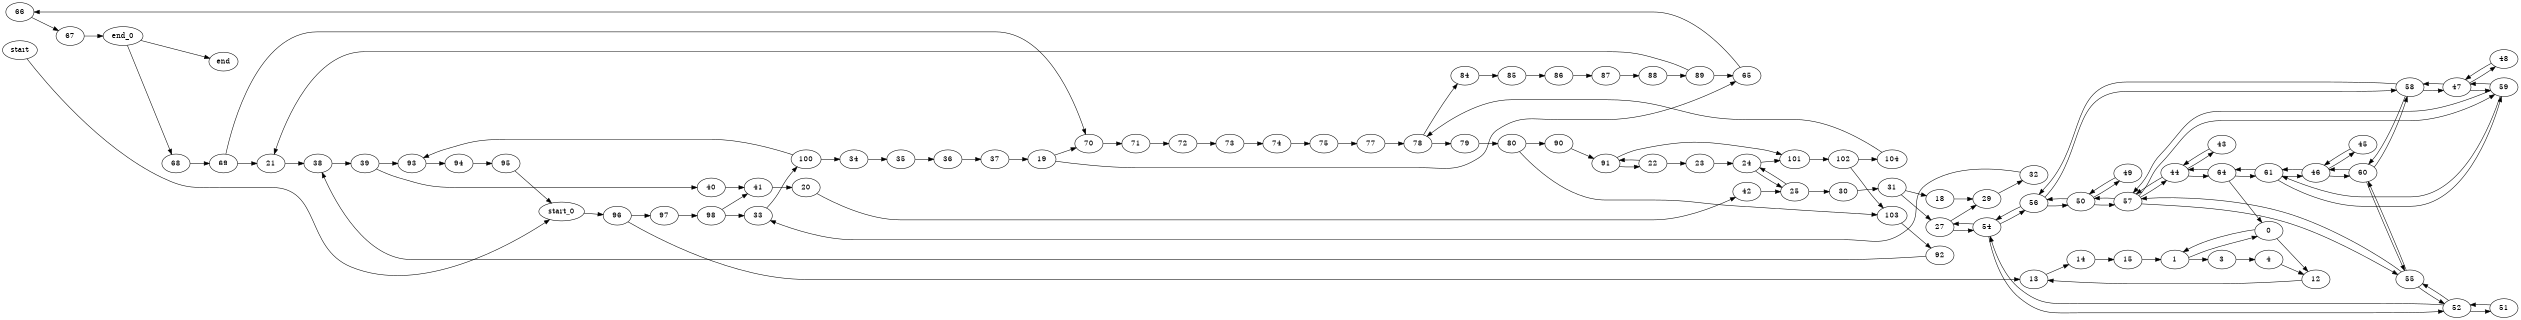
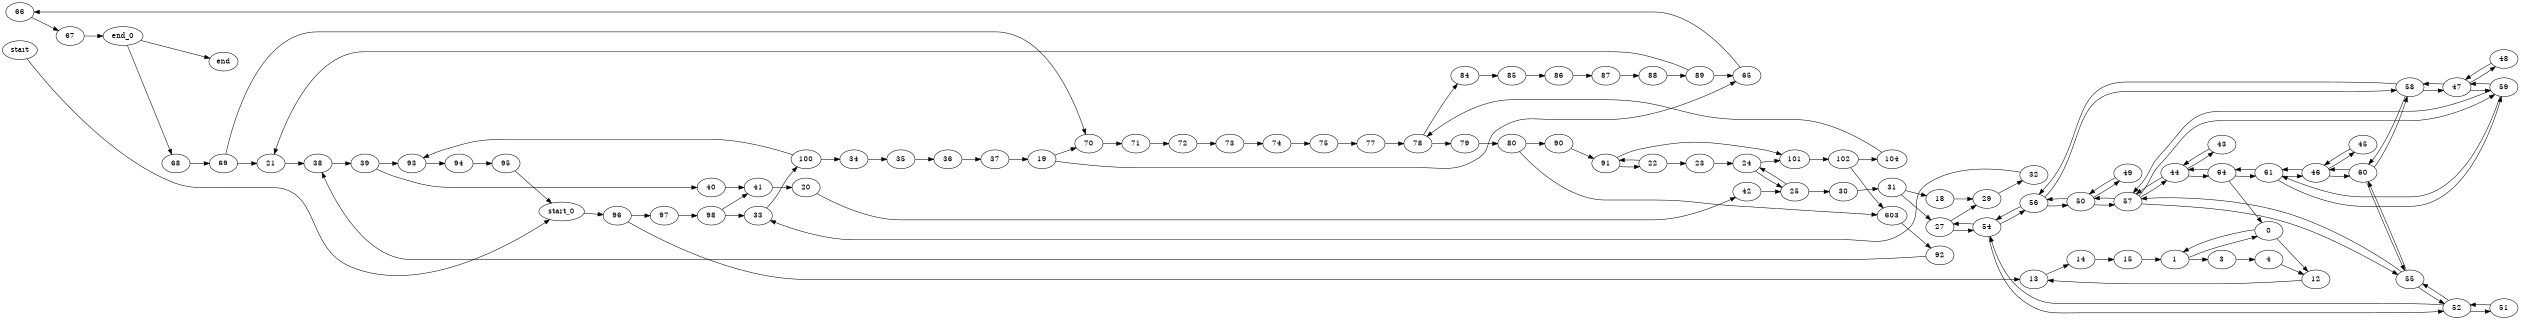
(1892, 216) -> (1892, 216)
